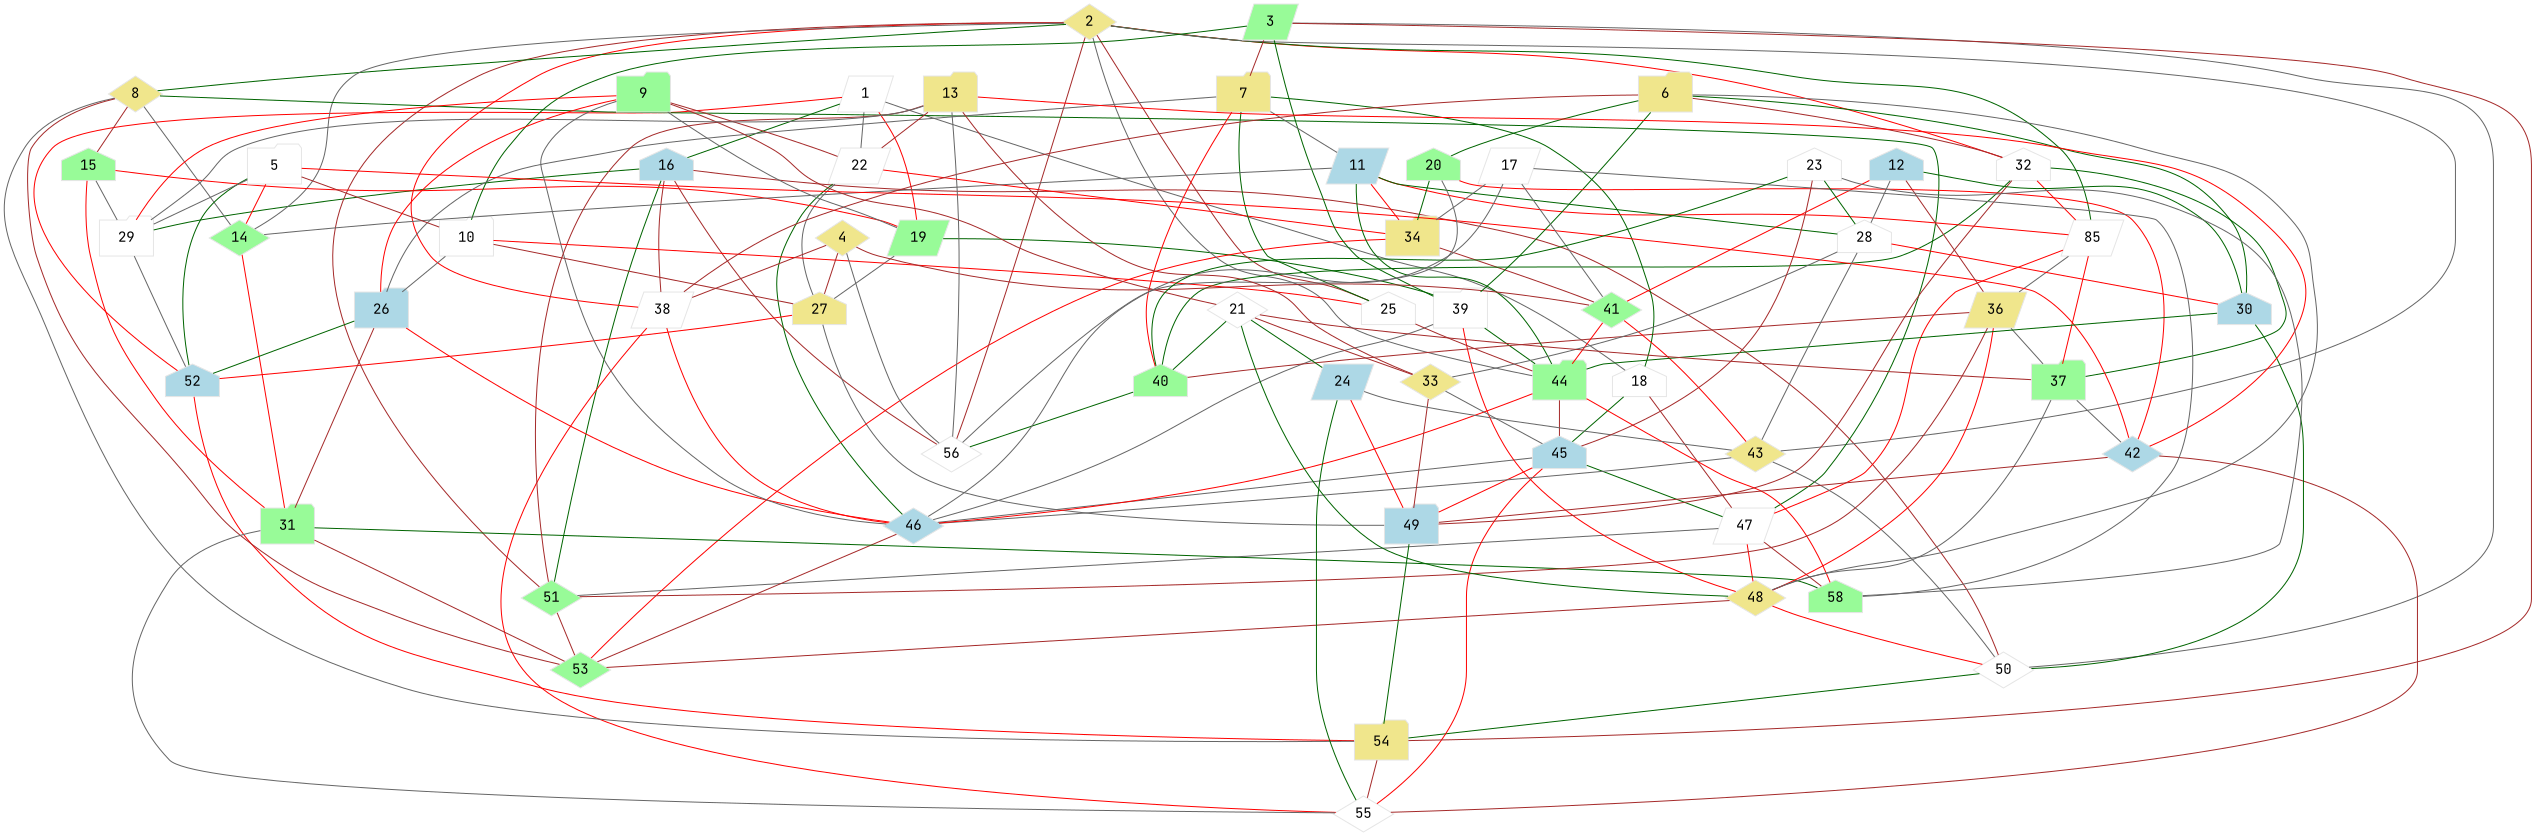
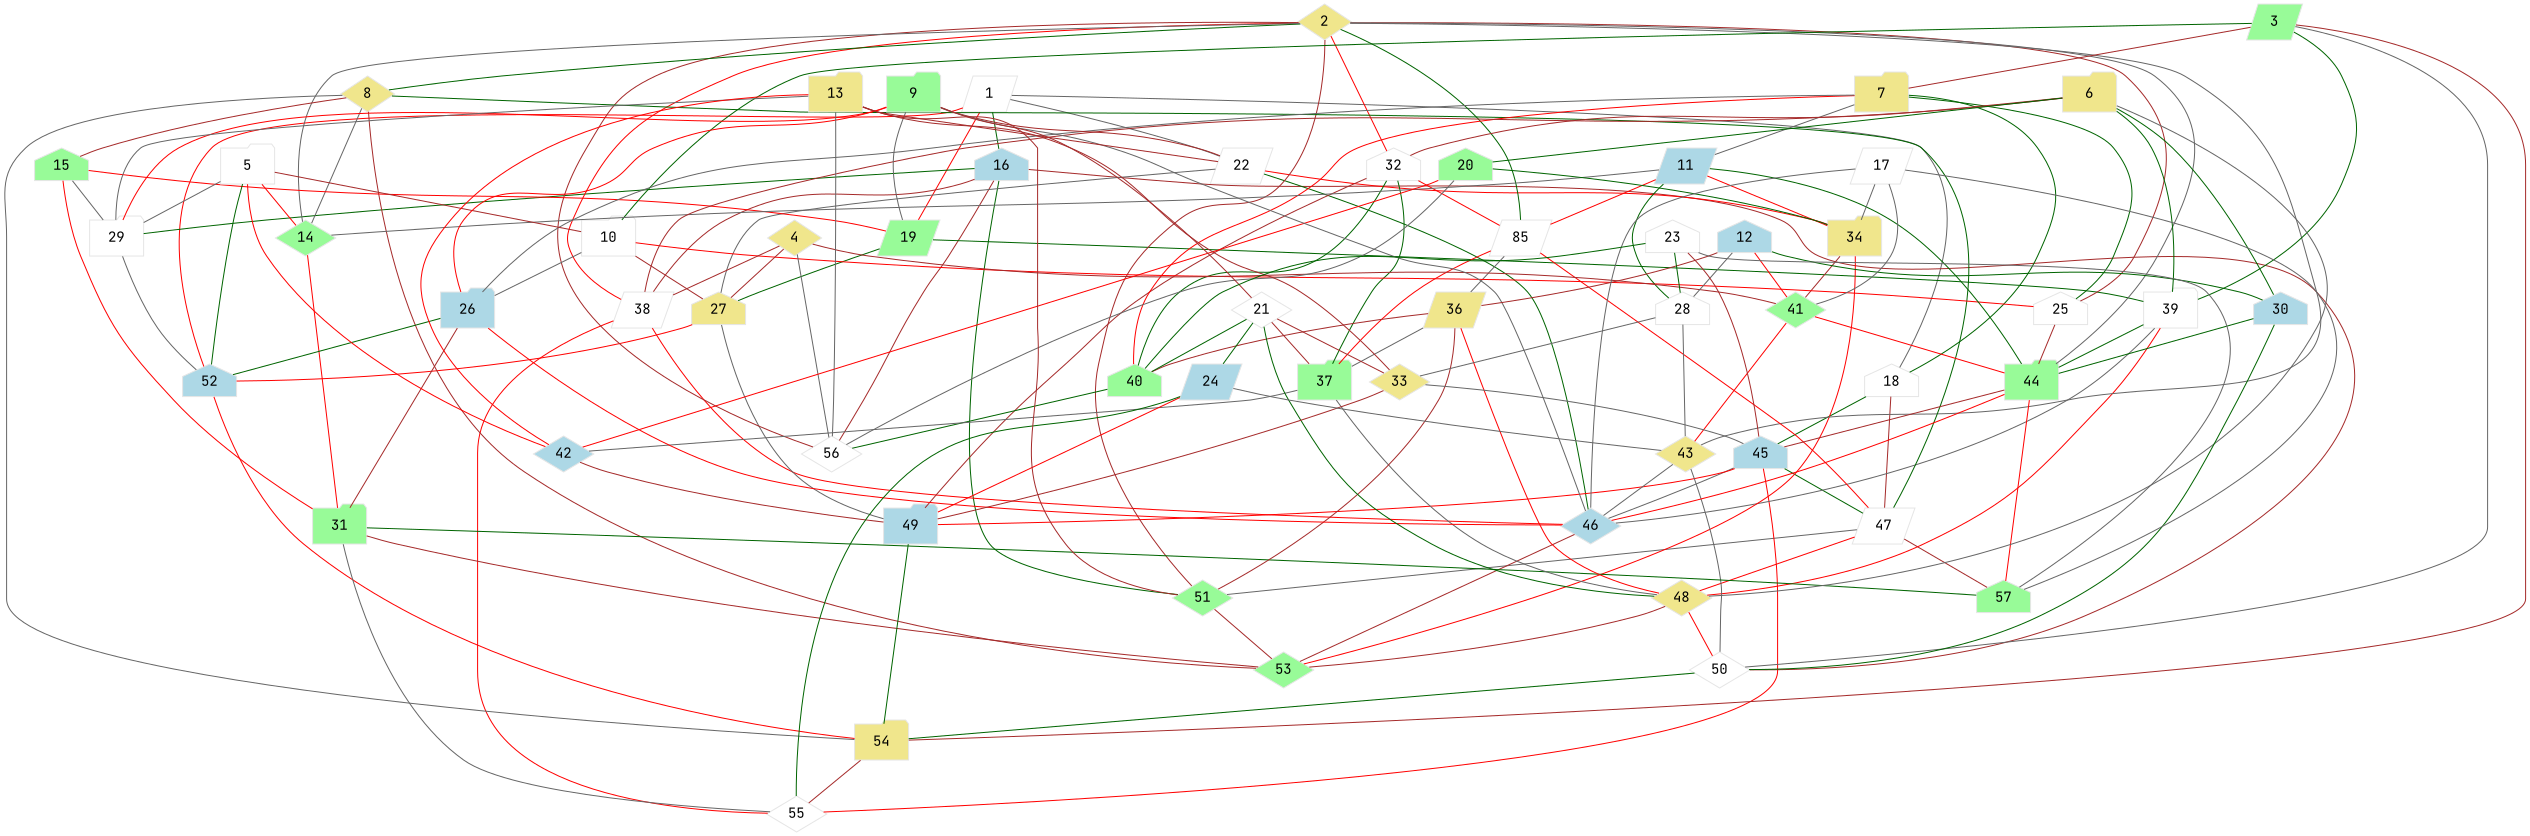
(2055, 274) -> none
(864, 277) -> (809, 274)
(1835, 598) -> (2004, 598)
(2111, 764) -> none
